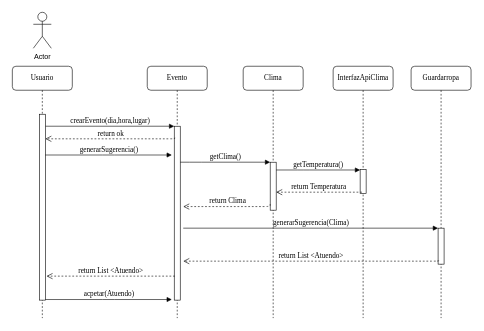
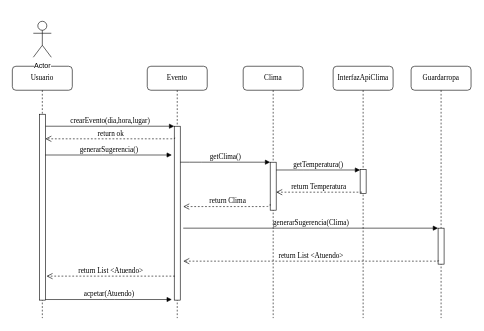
(42, 30) -> (42, 39)
